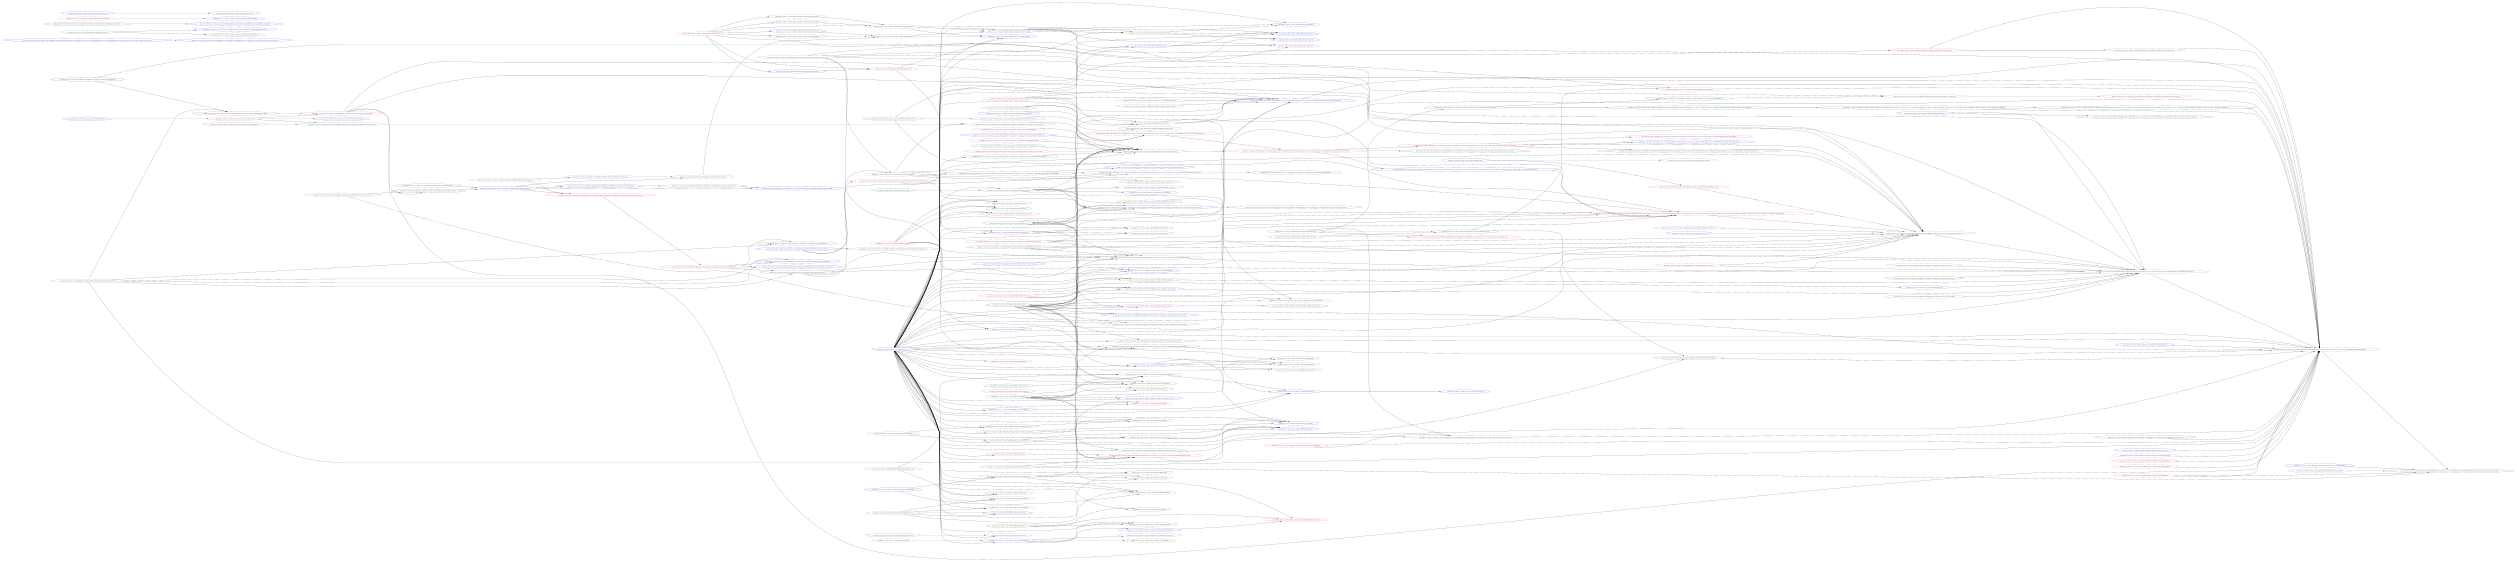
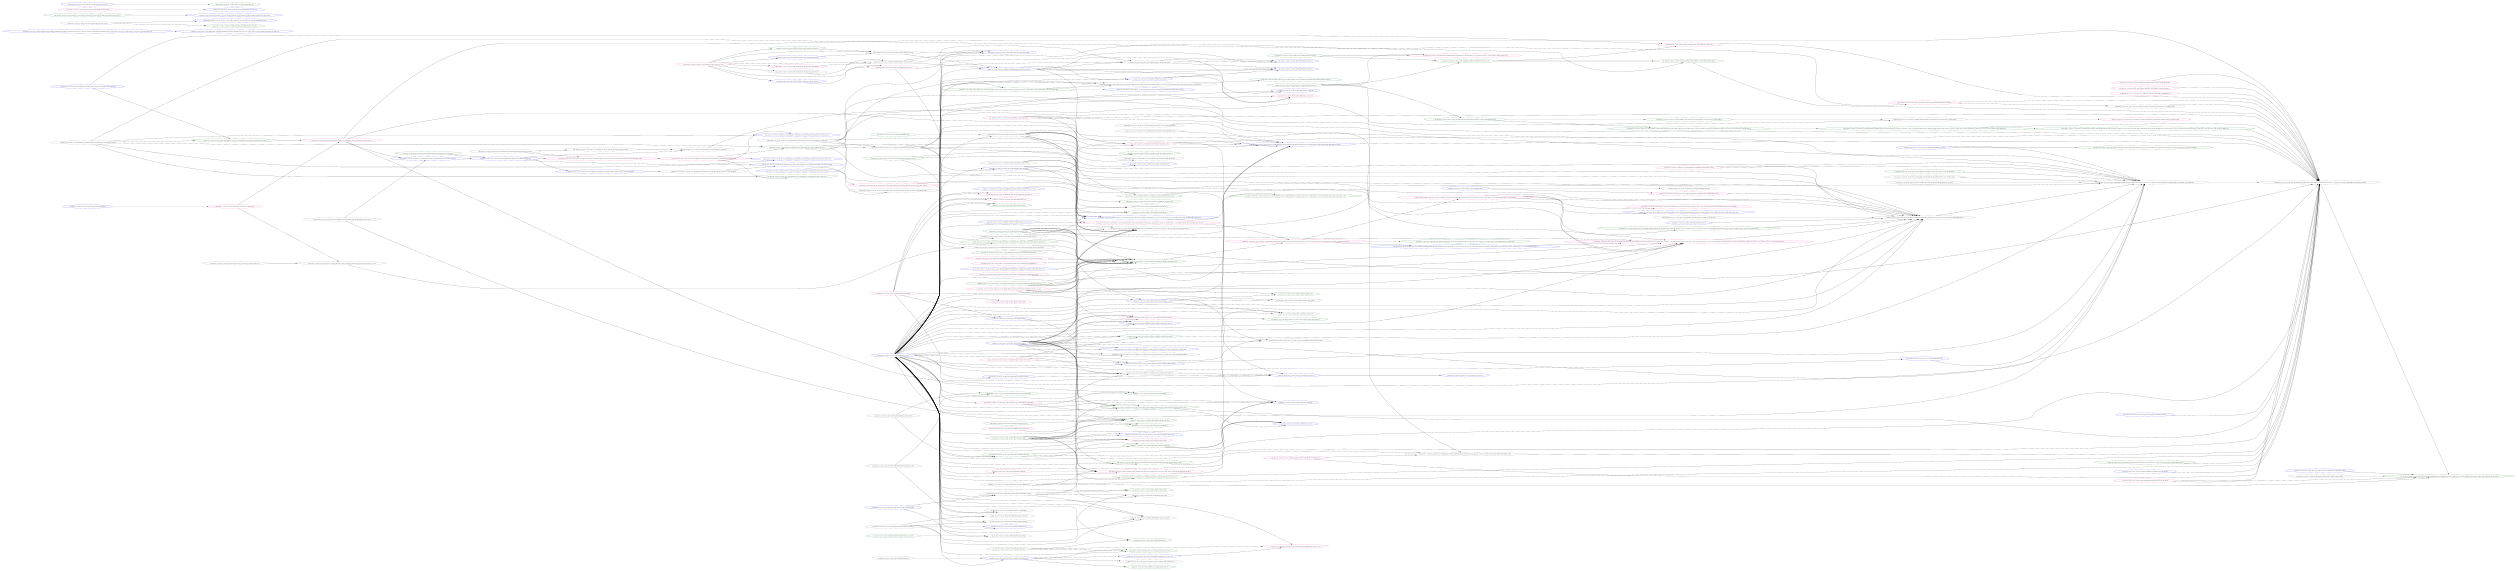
(342, 119) -> none
